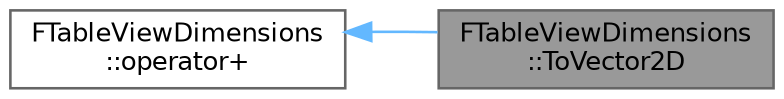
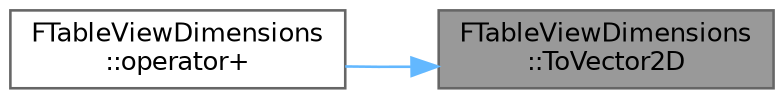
(405, 32) -> (378, 67)
